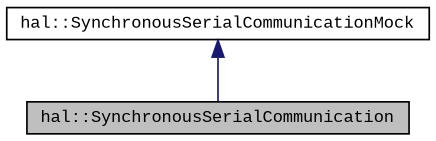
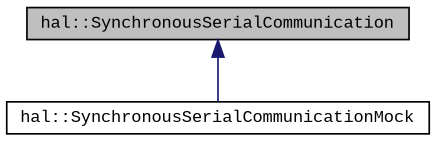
(218, 79) -> (218, 79)
